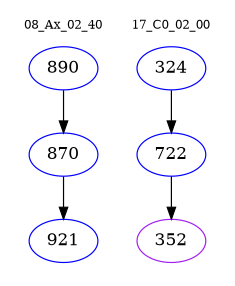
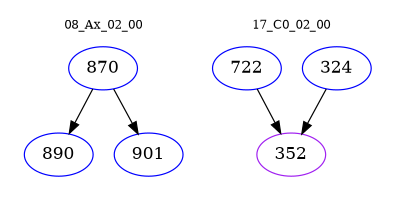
(64, 26) -> (104, 26)
(64, 106) -> (84, 106)
(171, 106) -> (317, 106)
(64, 241) -> (149, 155)
